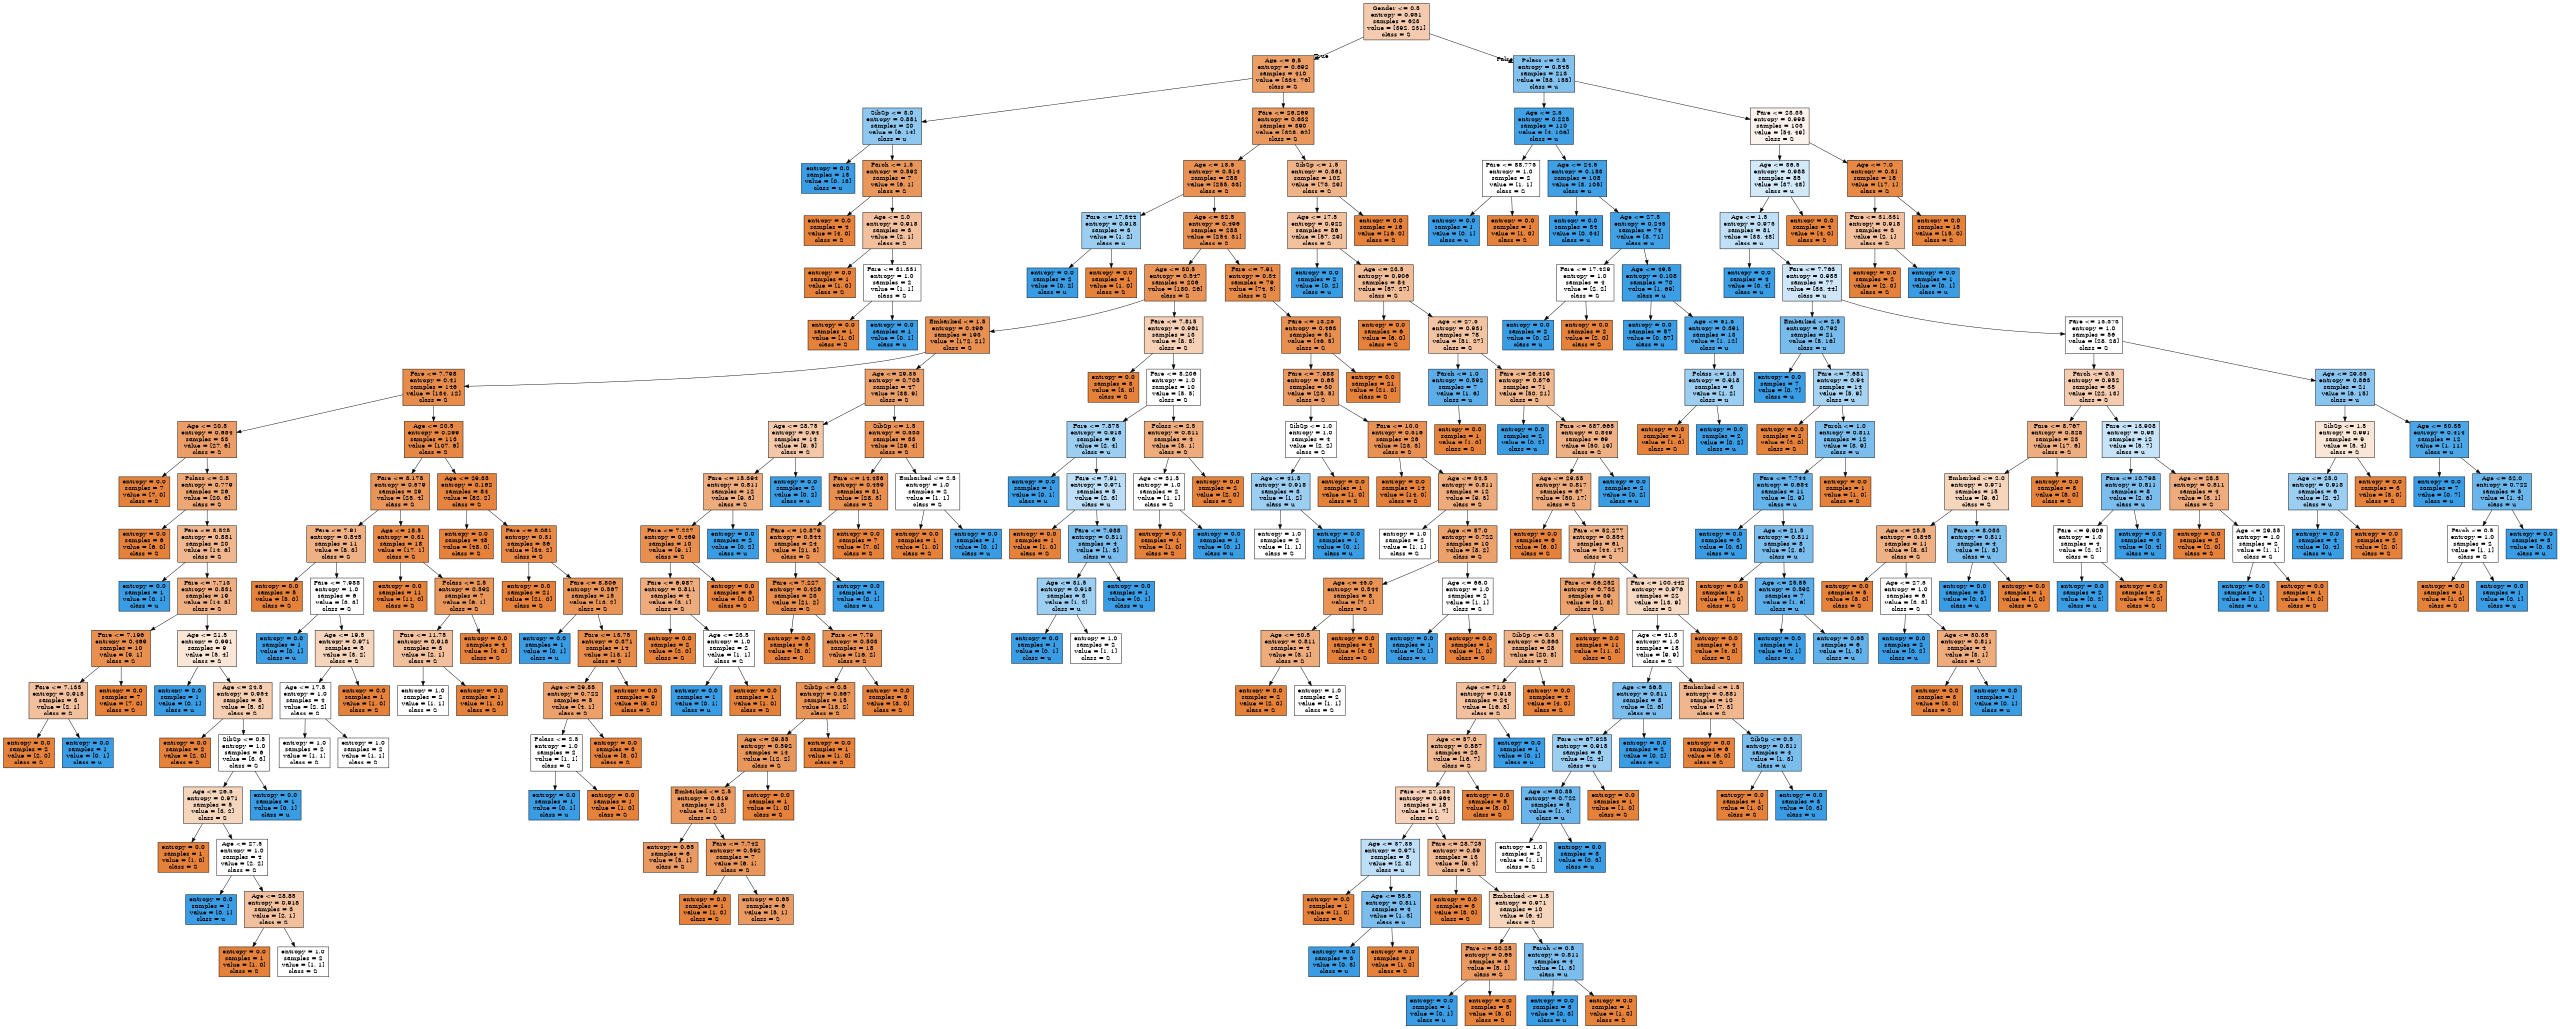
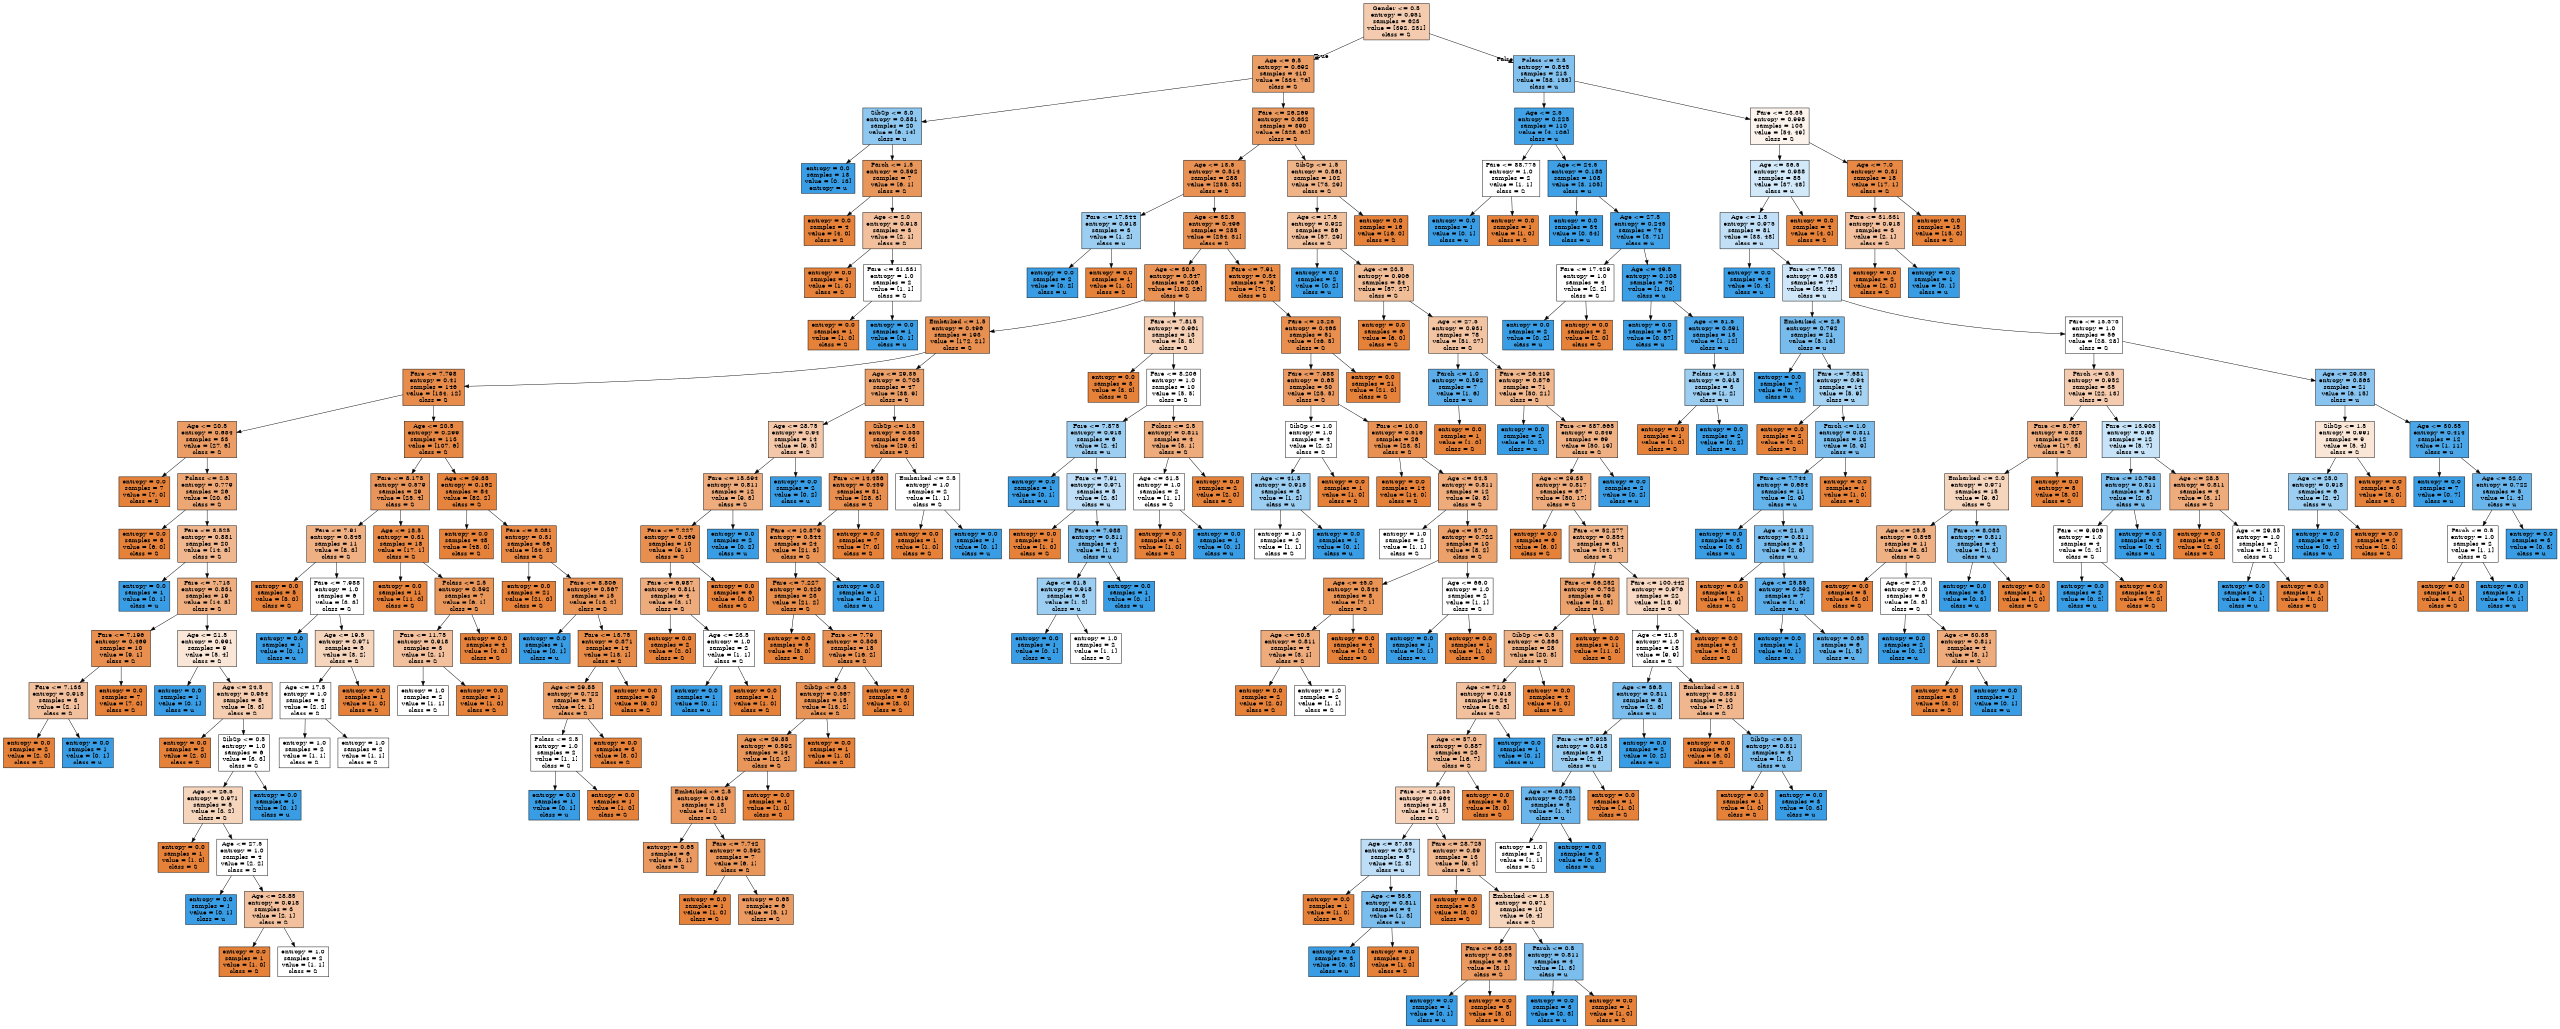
(828, 178) -> (828, 178)
(2057, 492) -> (2057, 492)
